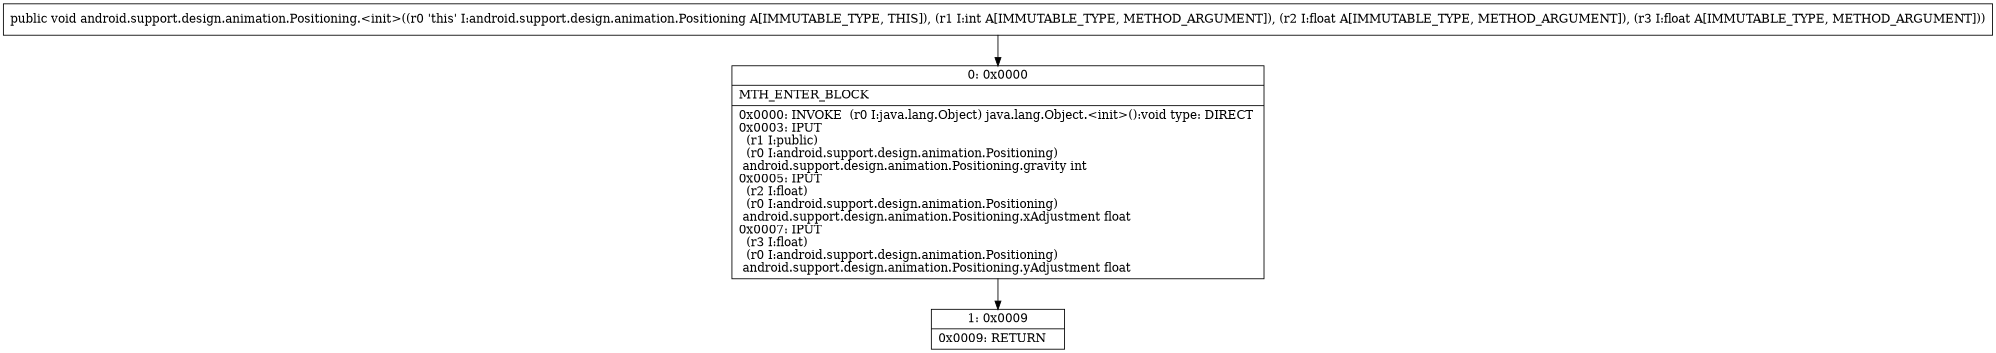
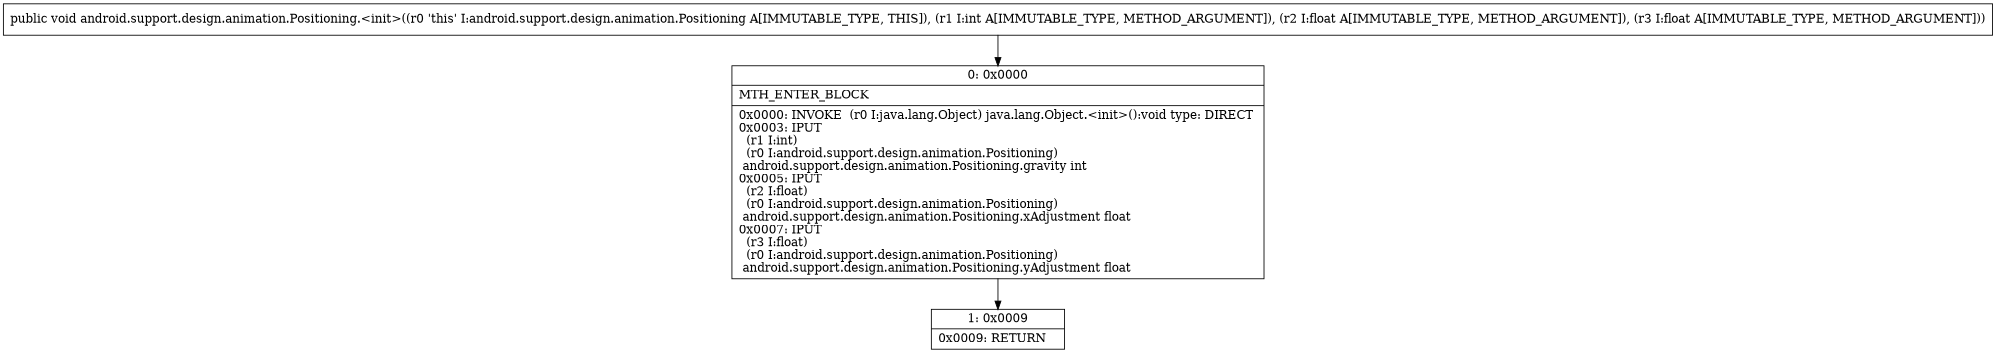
(779, 141) -> (768, 141)
